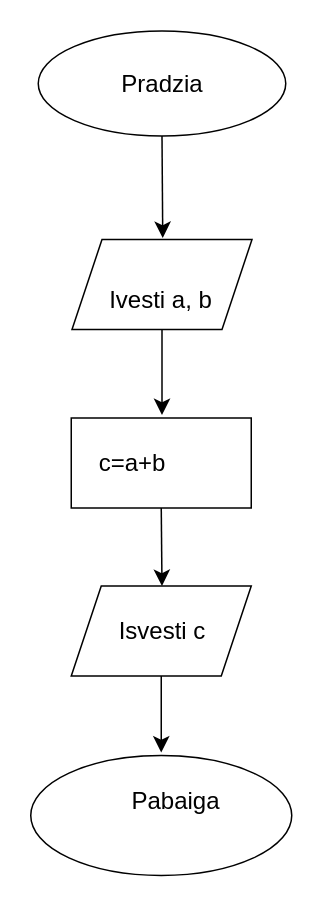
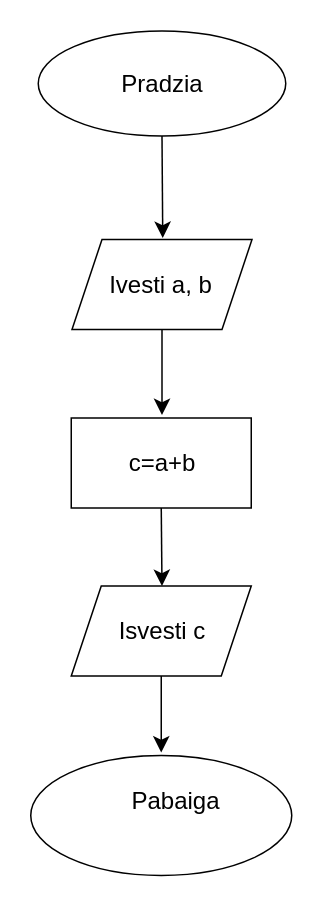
(161, 299) -> (161, 284)
(132, 463) -> (162, 463)
